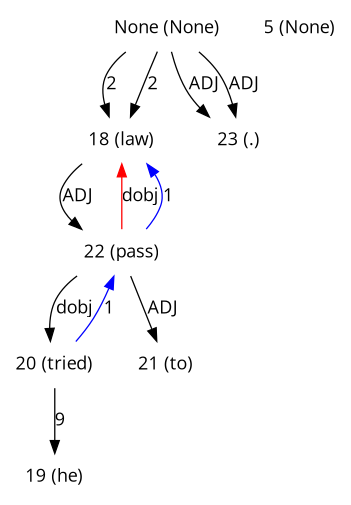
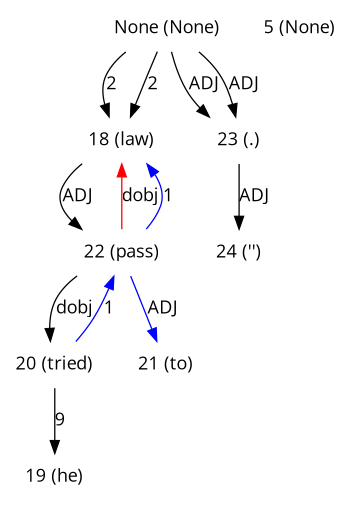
none -> (239, 253)
(141, 302) -> (141, 302)
